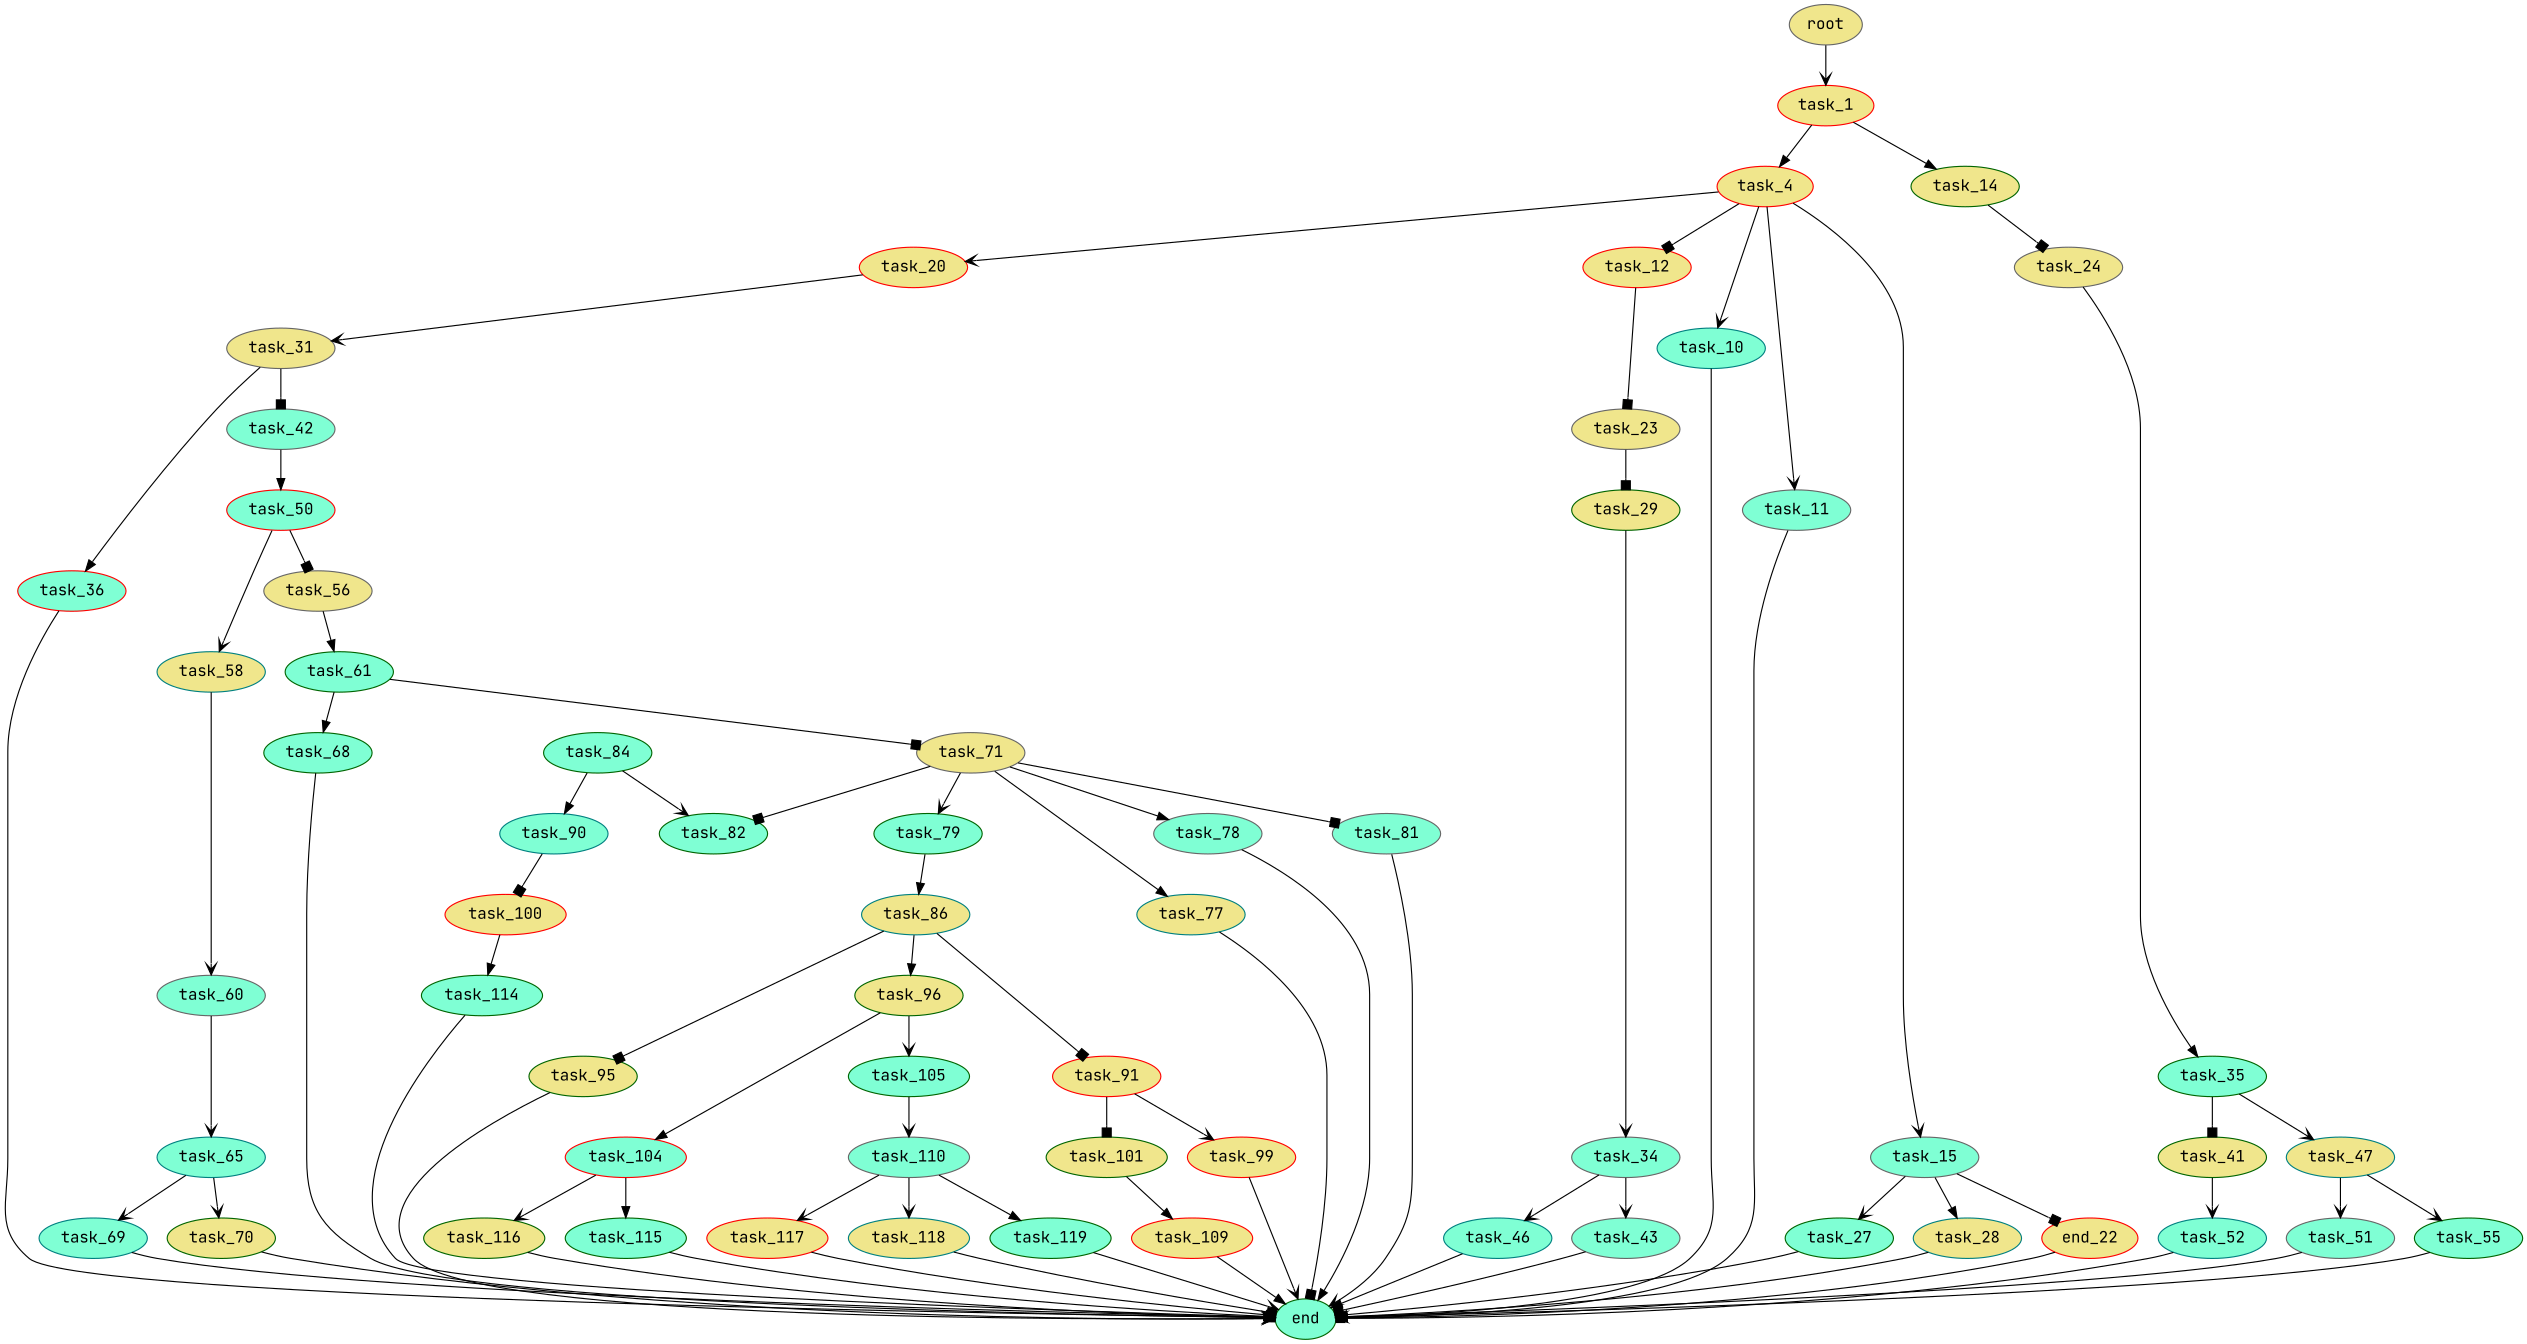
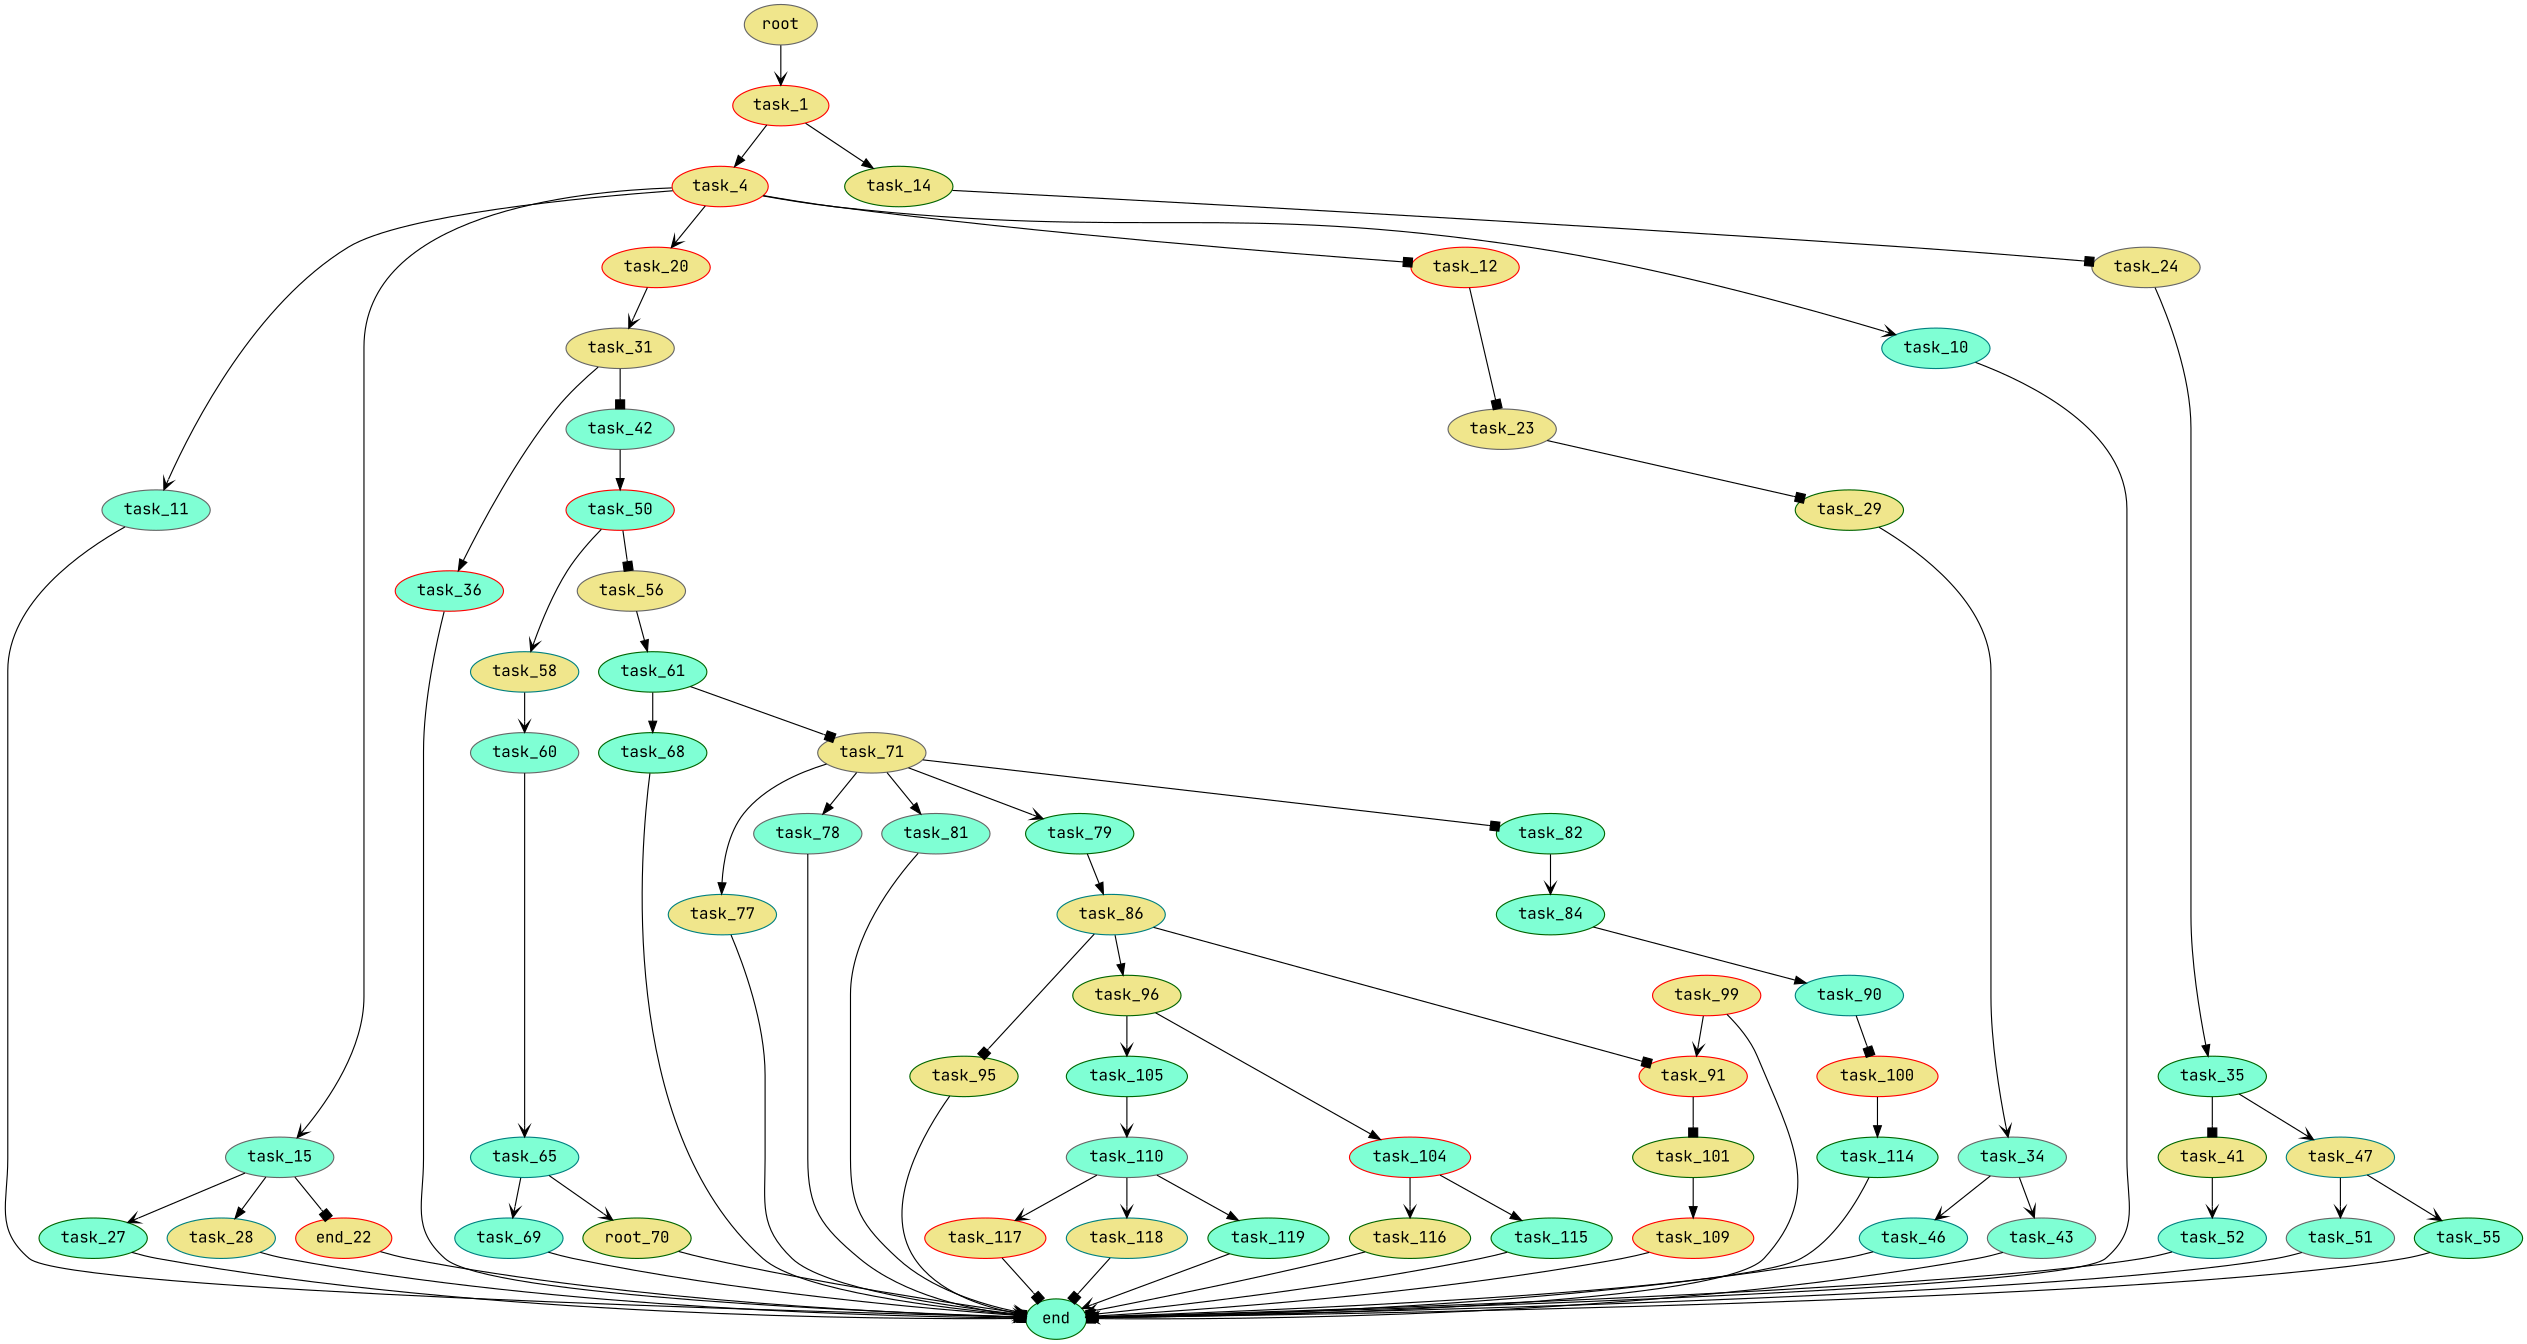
(651, 790) -> (1550, 869)
(1173, 792) -> (900, 789)
(1169, 1114) -> (1701, 1030)
(221, 1238) -> (637, 1238)
